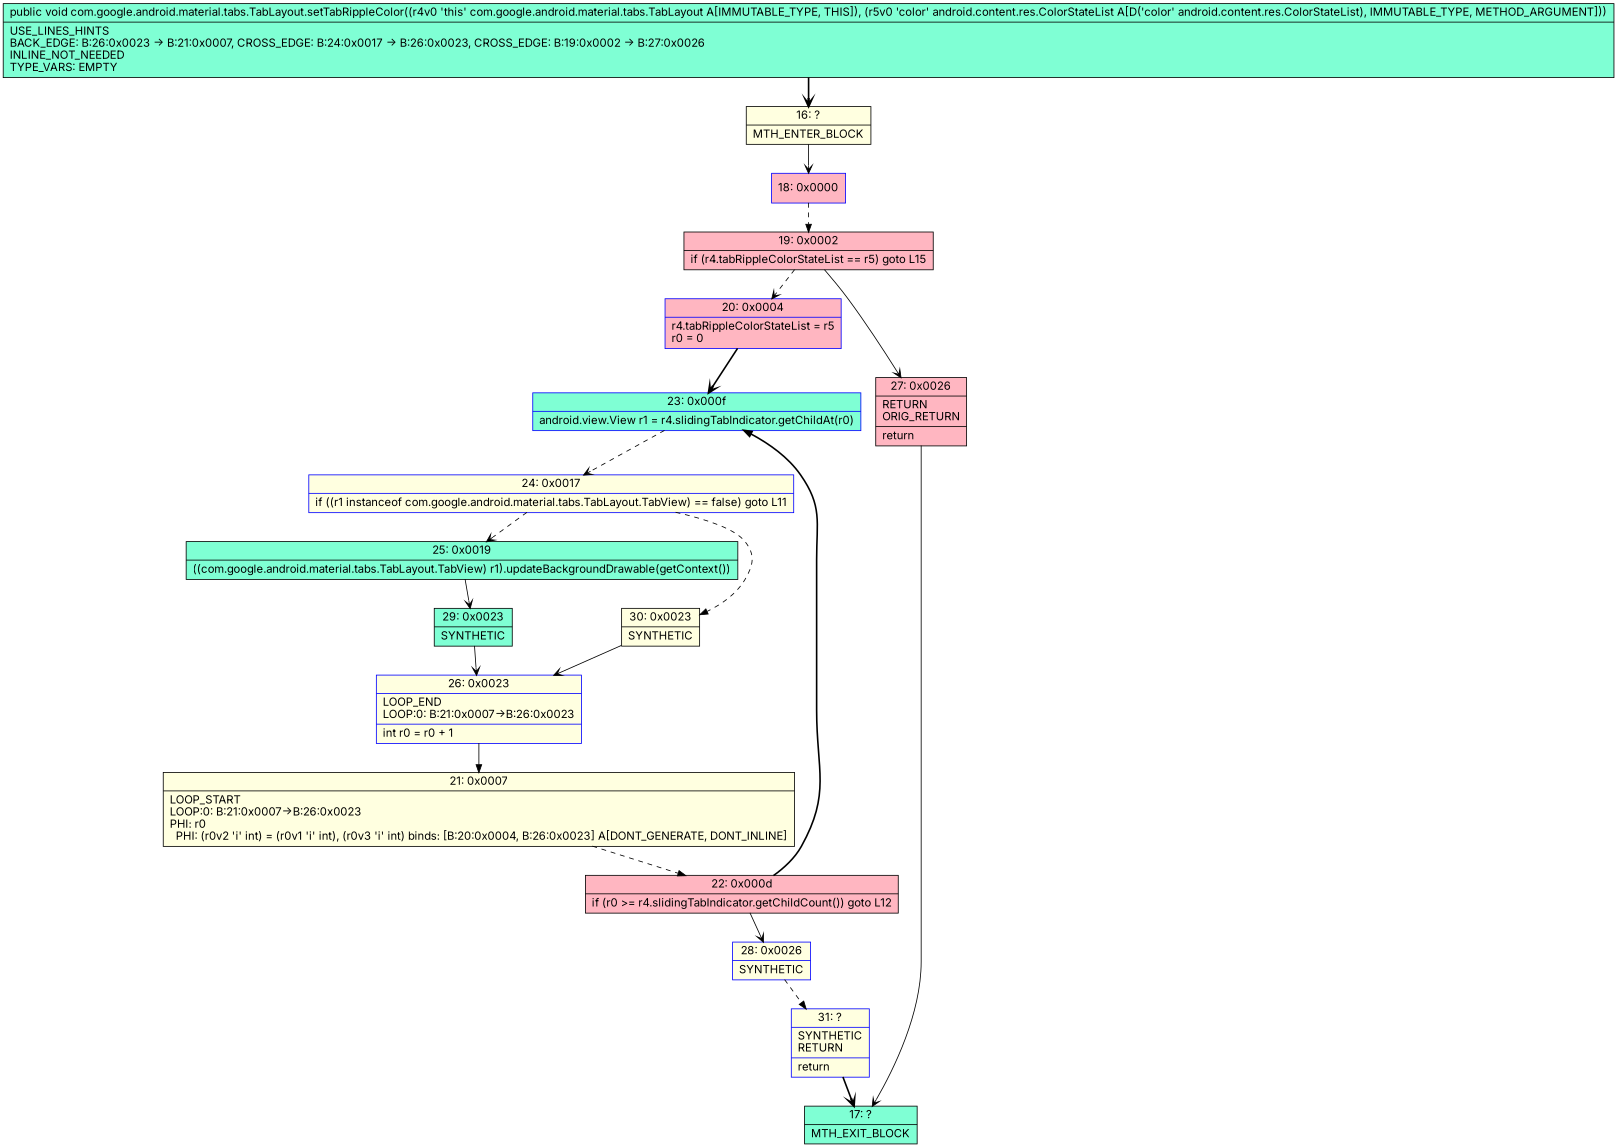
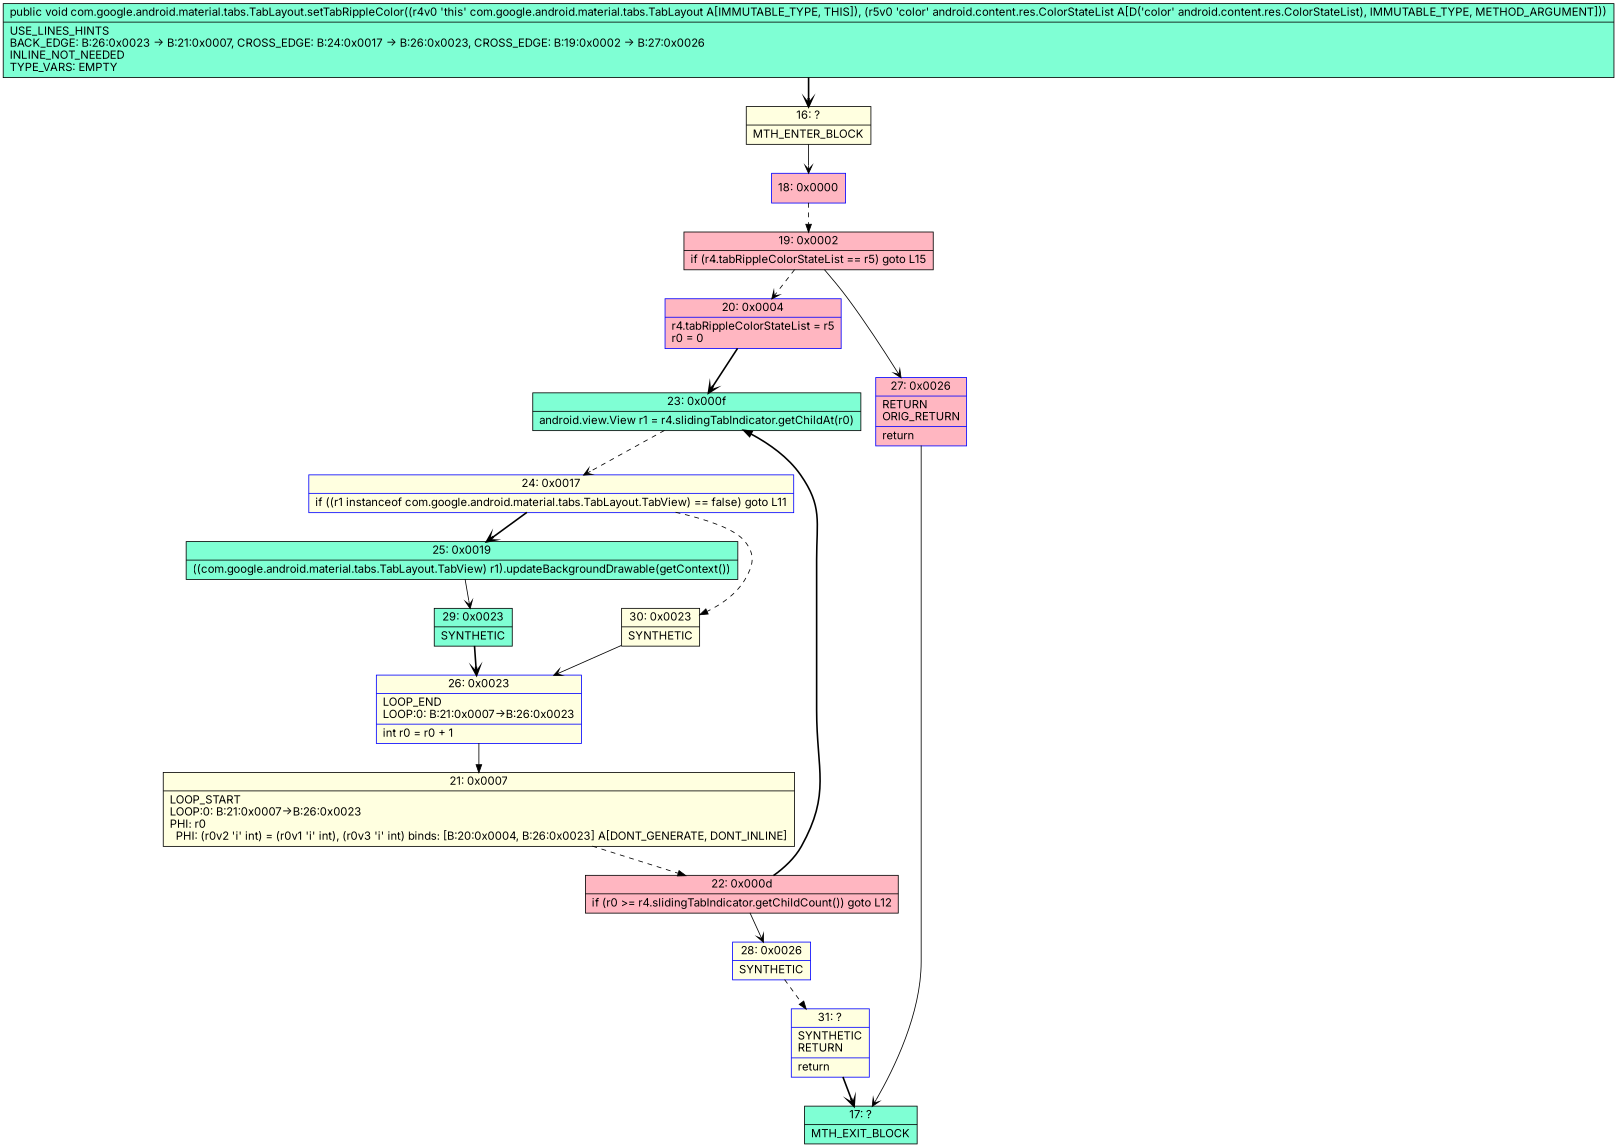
(697, 412) -> (697, 412)
(921, 412) -> (921, 412)
(510, 525) -> (510, 525)
(475, 657) -> (475, 657)
